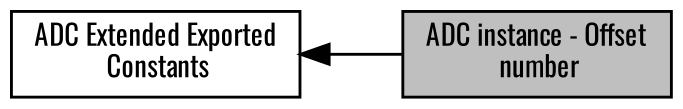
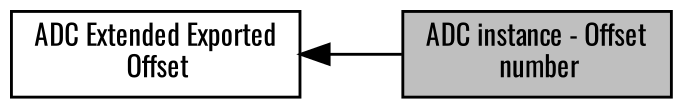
(156, 54) -> (156, 54)
